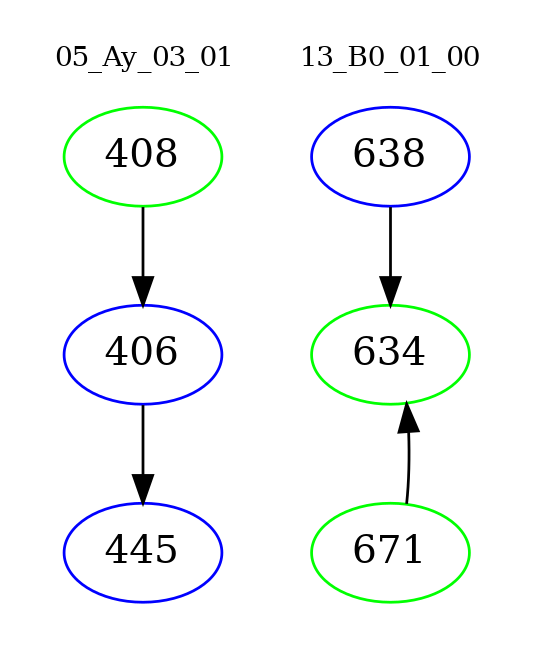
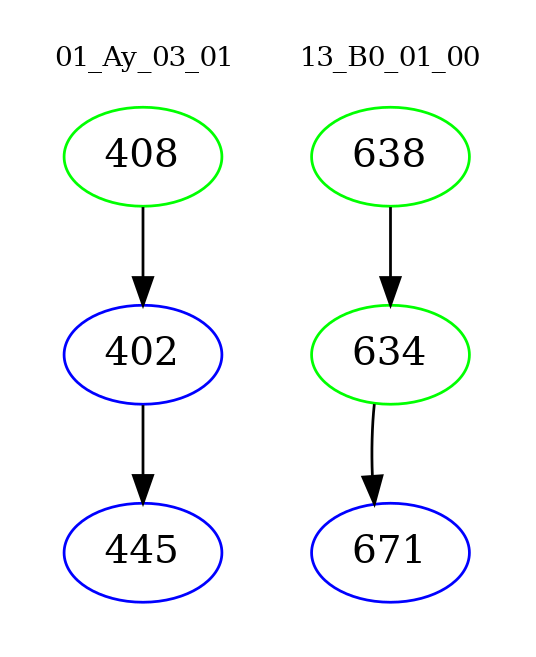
(144, 59) -> (144, 59)
(390, 157) -> (390, 157)
(143, 355) -> (143, 355)
(409, 468) -> (372, 440)
(390, 553) -> (390, 553)
